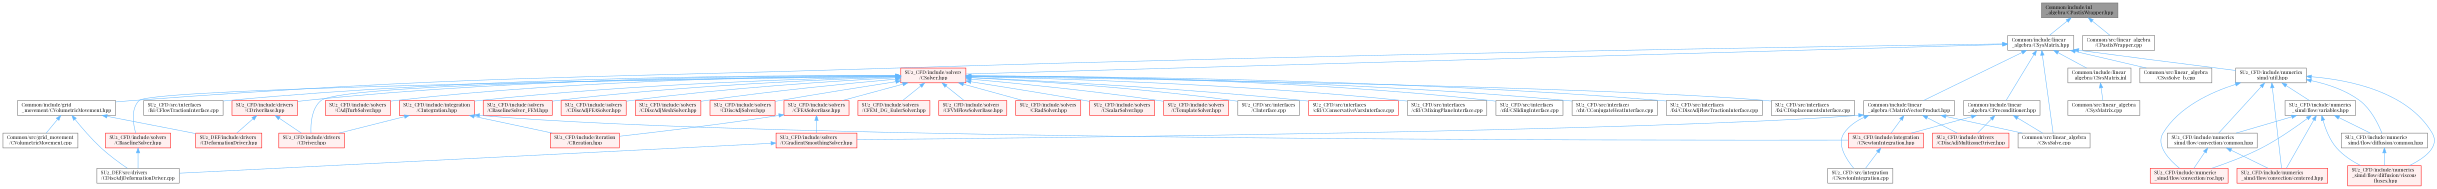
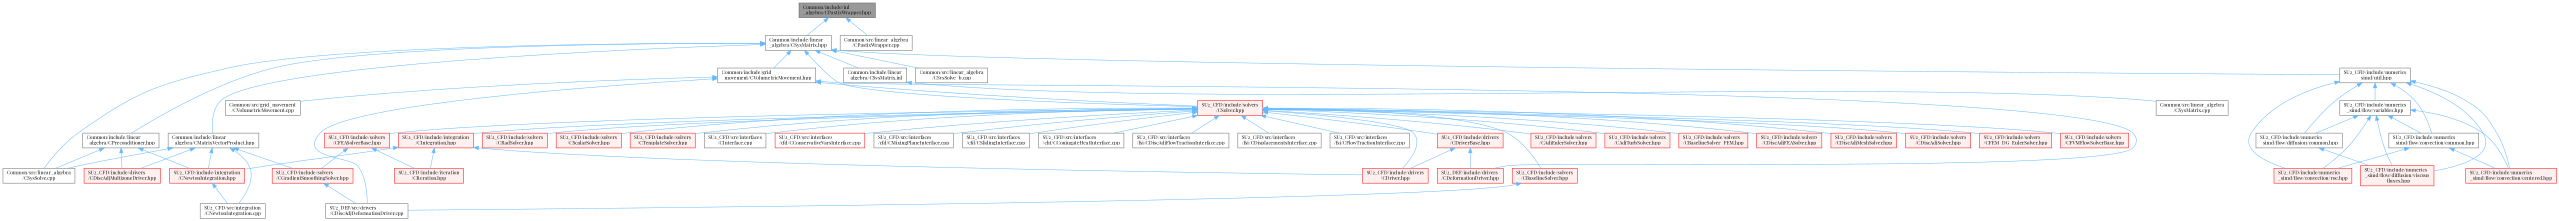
none -> (1009, 97)
none -> (1563, 141)
